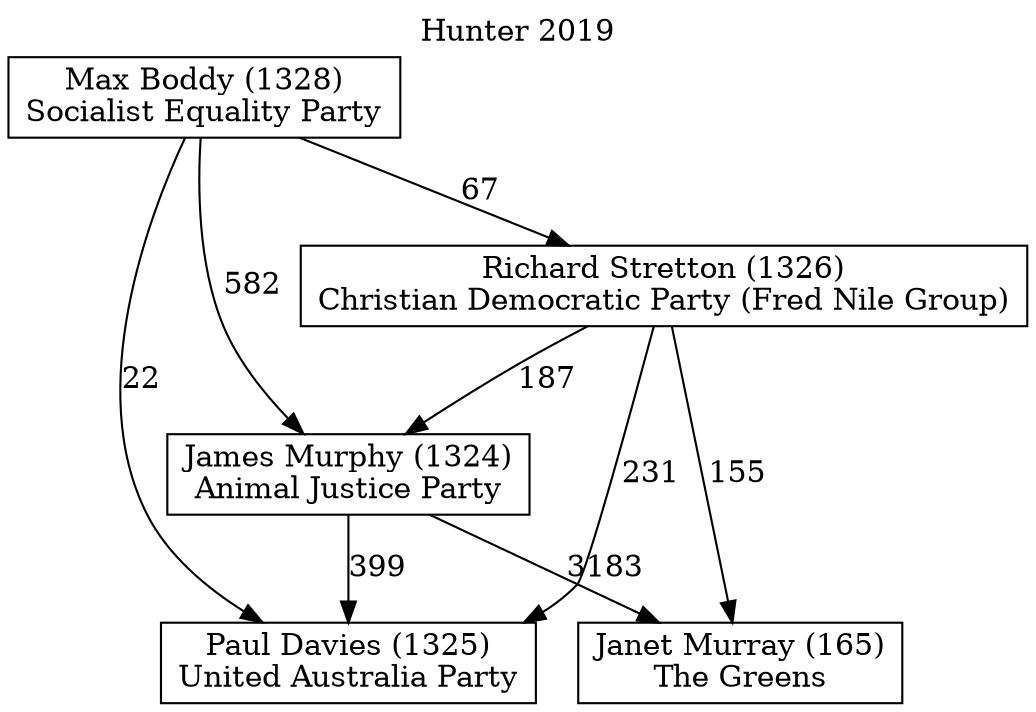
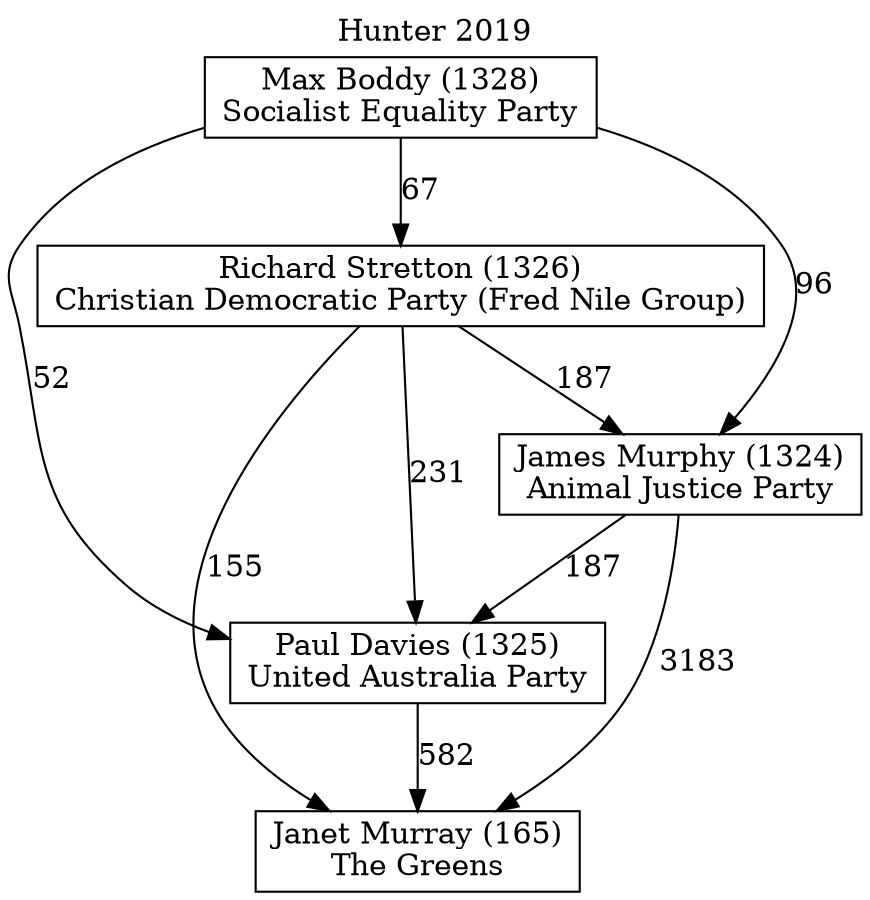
(253, 286) -> (815, 286)
(142, 380) -> (52, 380)
(378, 569) -> (594, 569)
none -> (418, 746)
